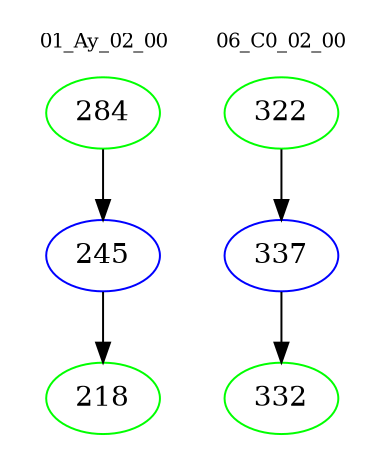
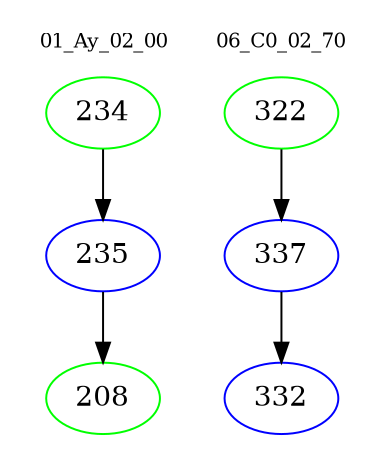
(281, 43) -> (281, 43)
(103, 113) -> (103, 113)
(103, 256) -> (103, 256)
(103, 398) -> (103, 398)
(281, 398) -> (281, 398)
